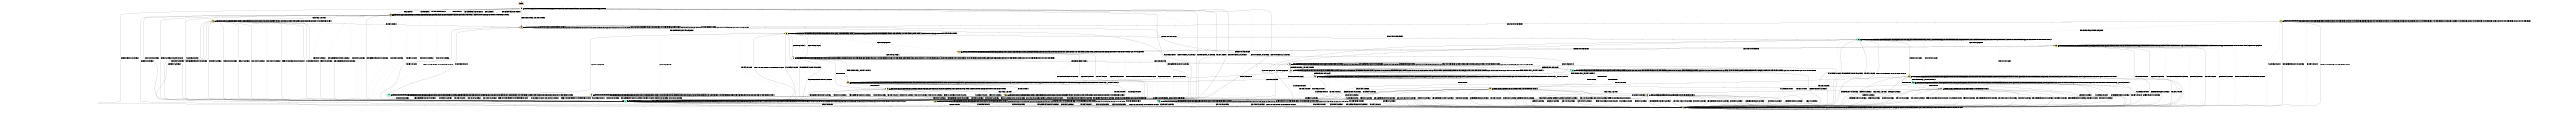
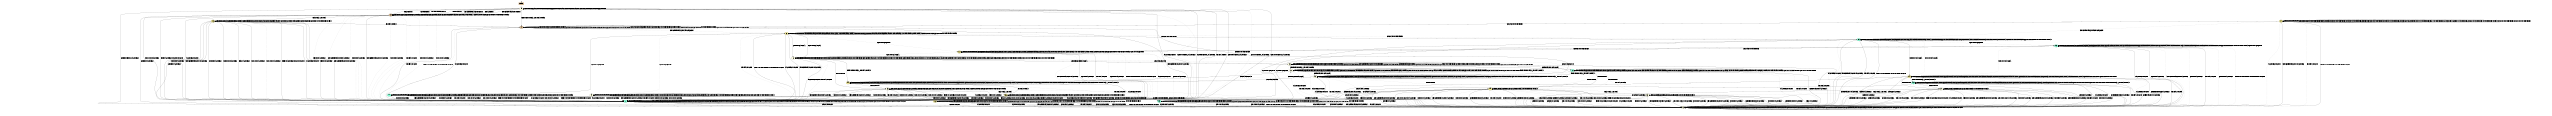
(2056, 46) -> (2056, 46)
(1403, 79) -> (1402, 82)
